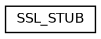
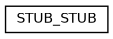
(50, 19) -> (57, 19)
